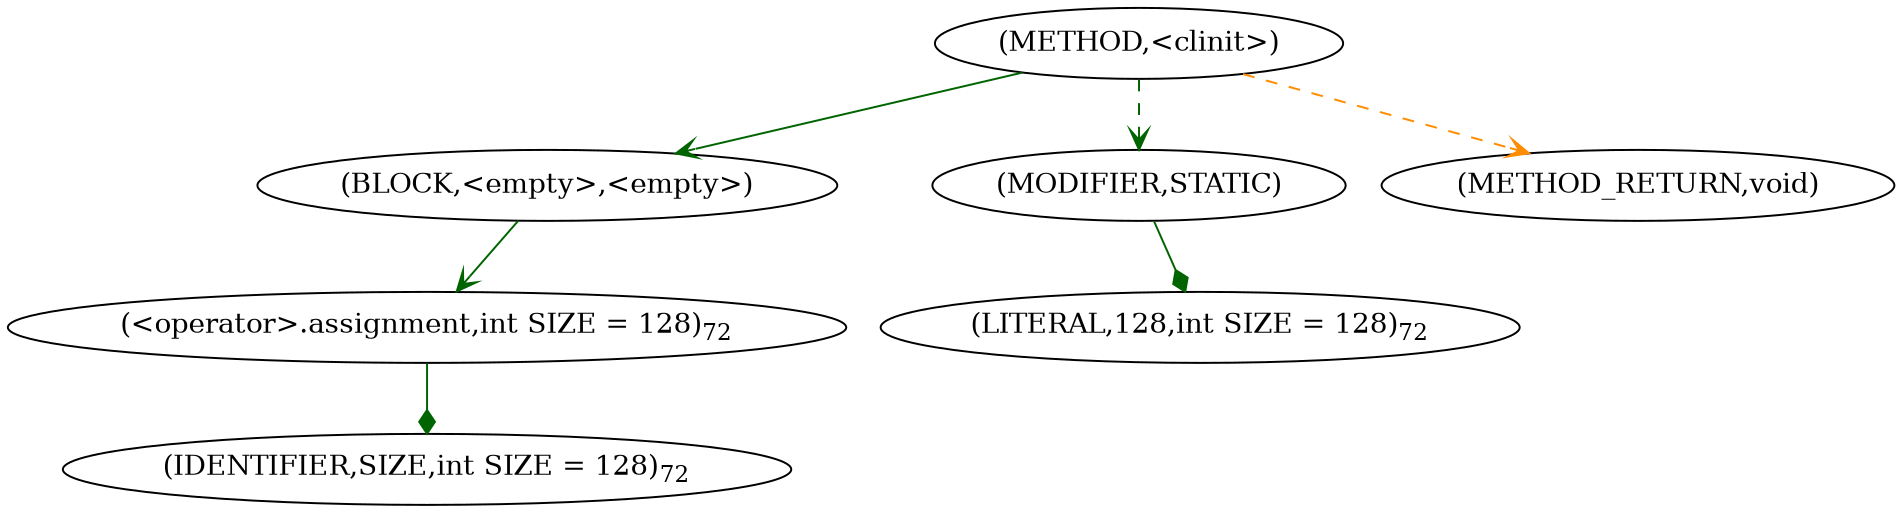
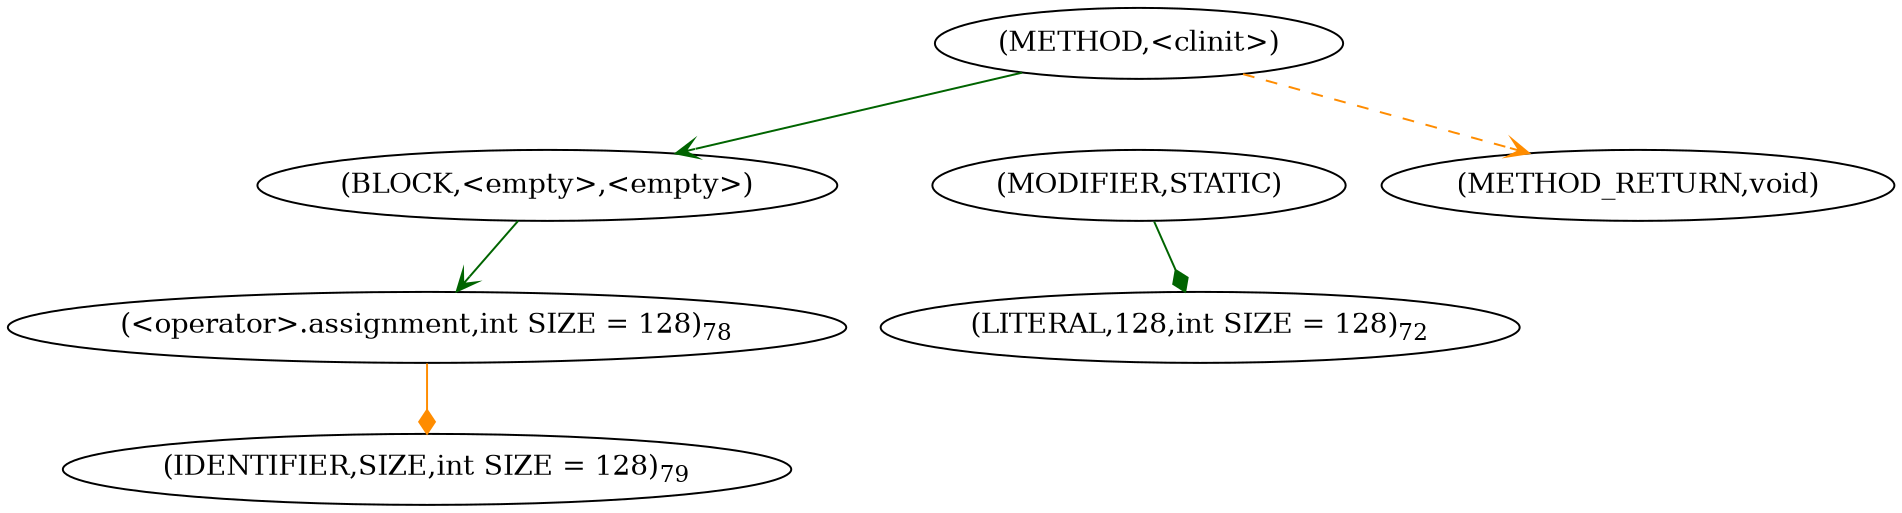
(1139, 105) -> none
(718, 324) -> (718, 324)
(427, 387) -> (427, 387)
(676, 466) -> (676, 466)
